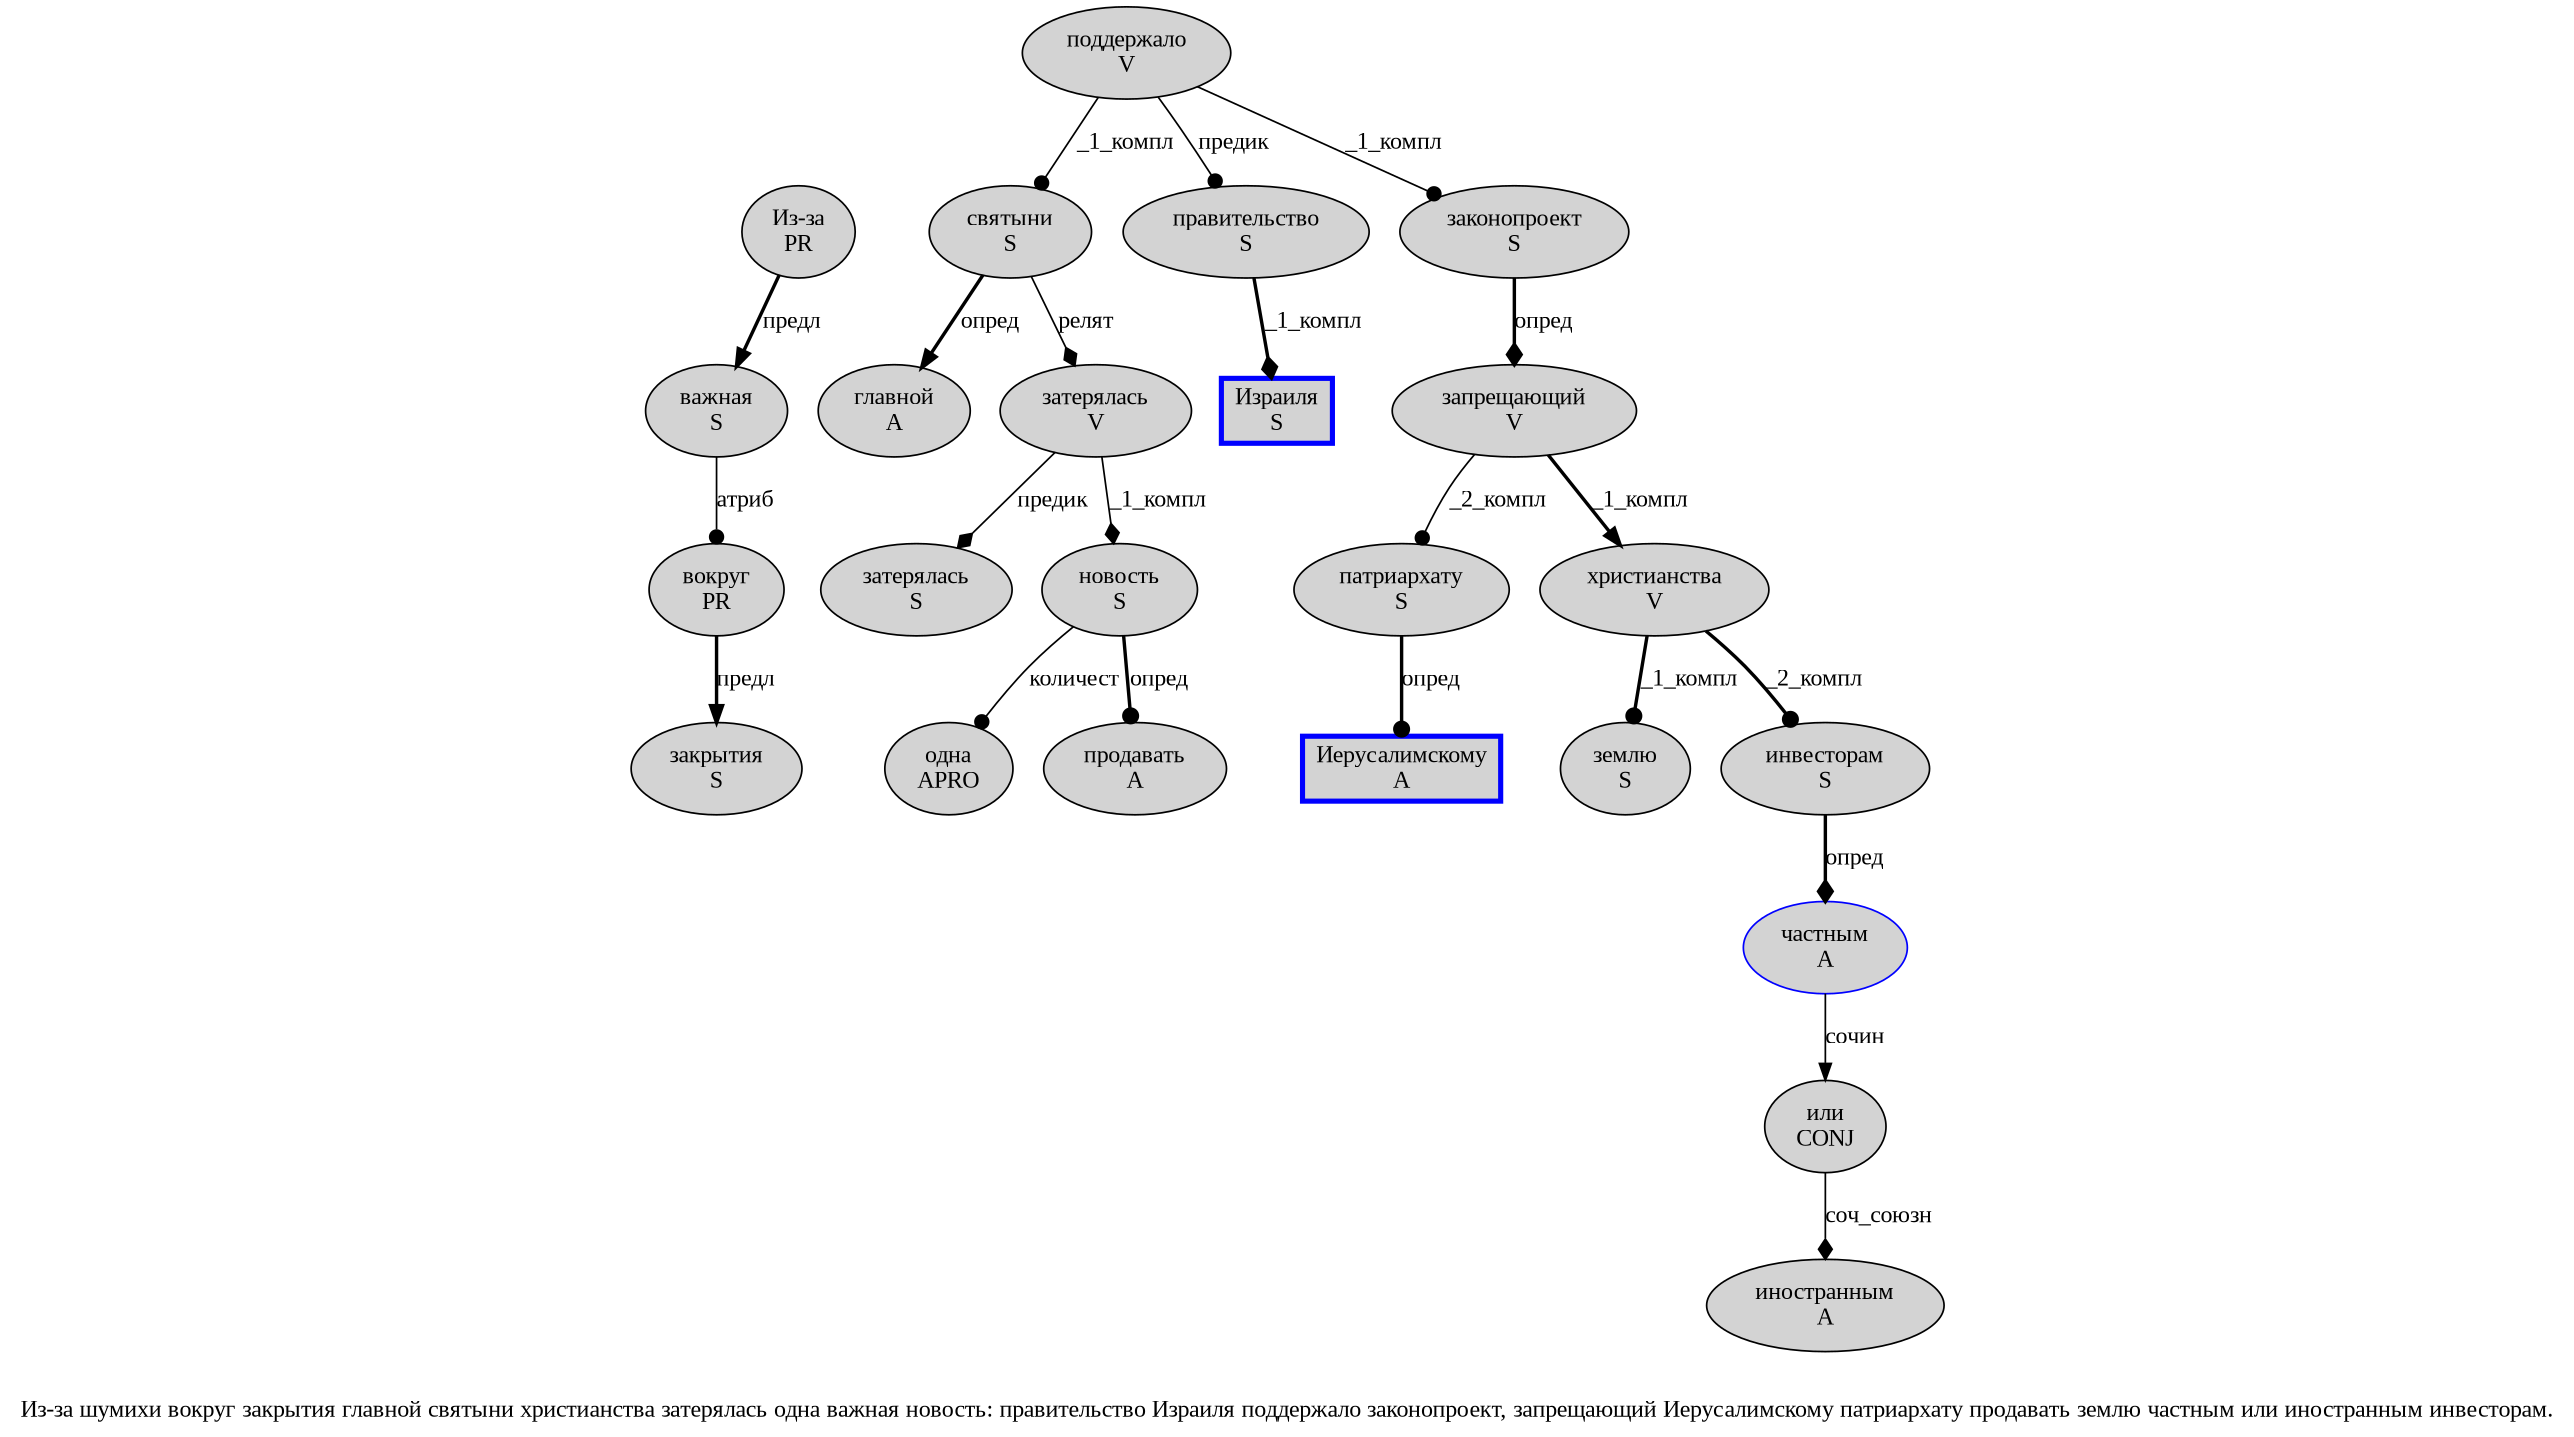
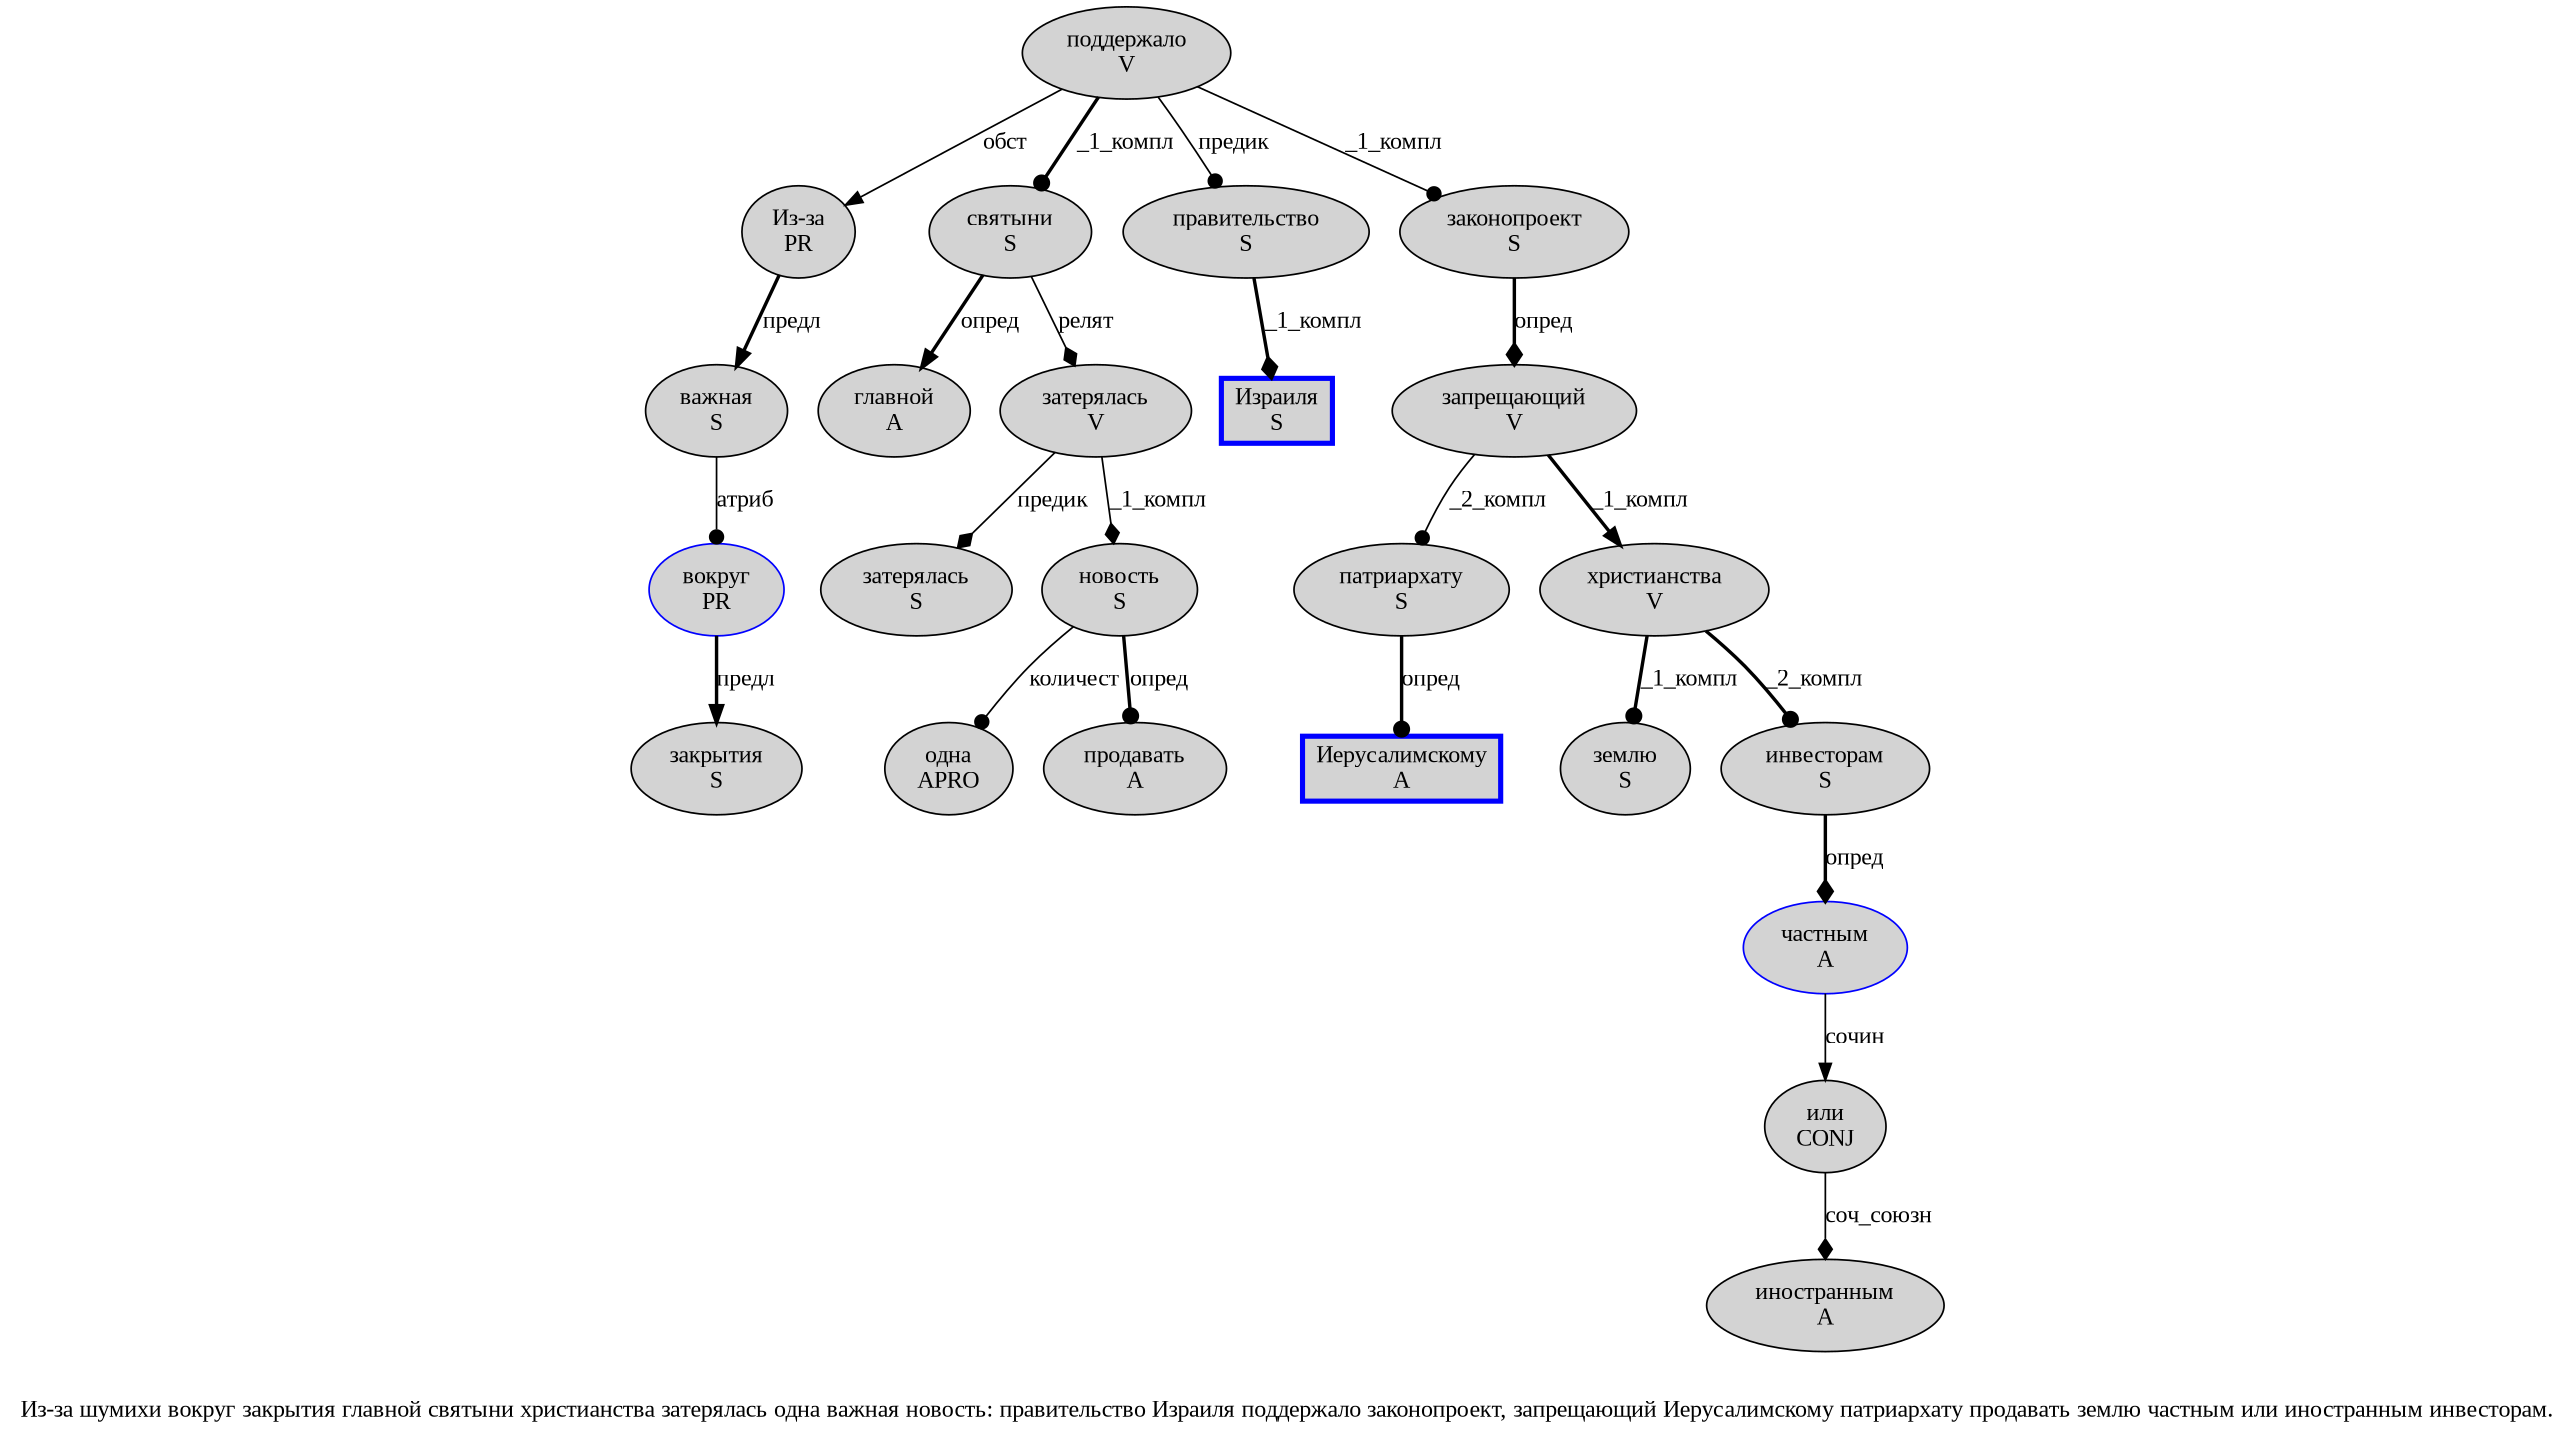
(1072, 137) -> (1072, 137)
none -> (961, 143)
(717, 590) -> (717, 590)
